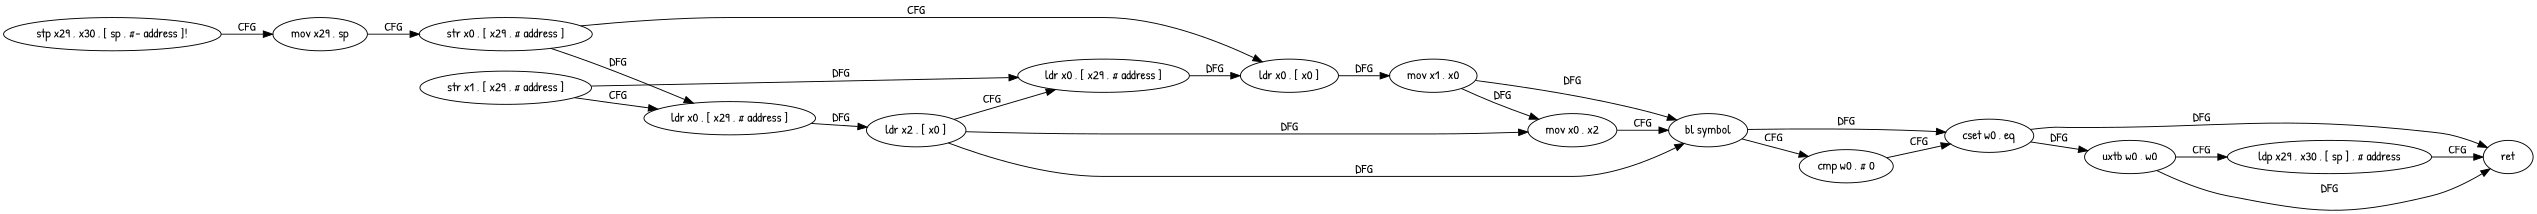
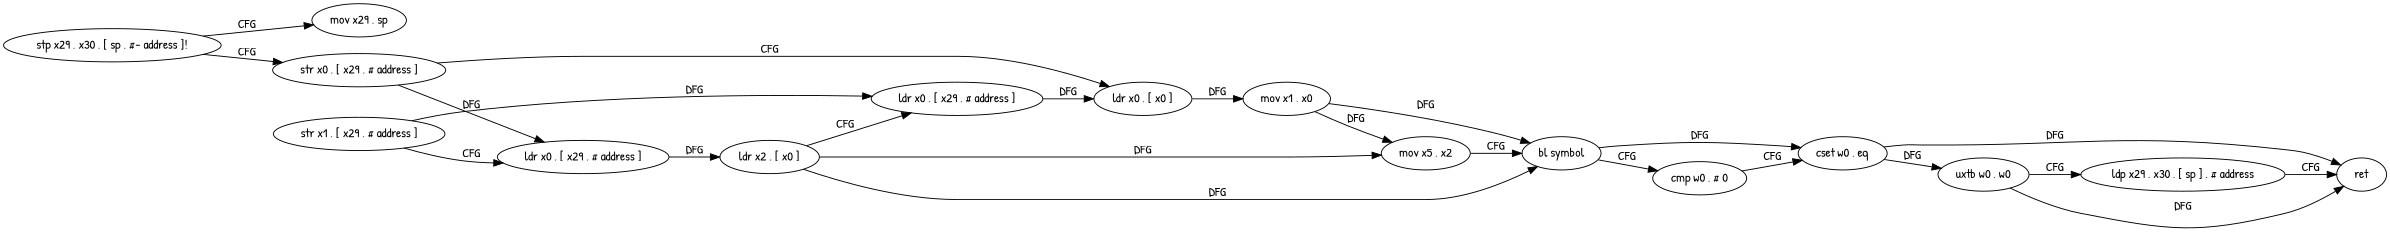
(389, 34) -> (238, 58)
(1572, 130) -> (1426, 153)
